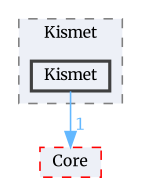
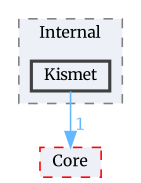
(71, 34) -> (71, 34)
